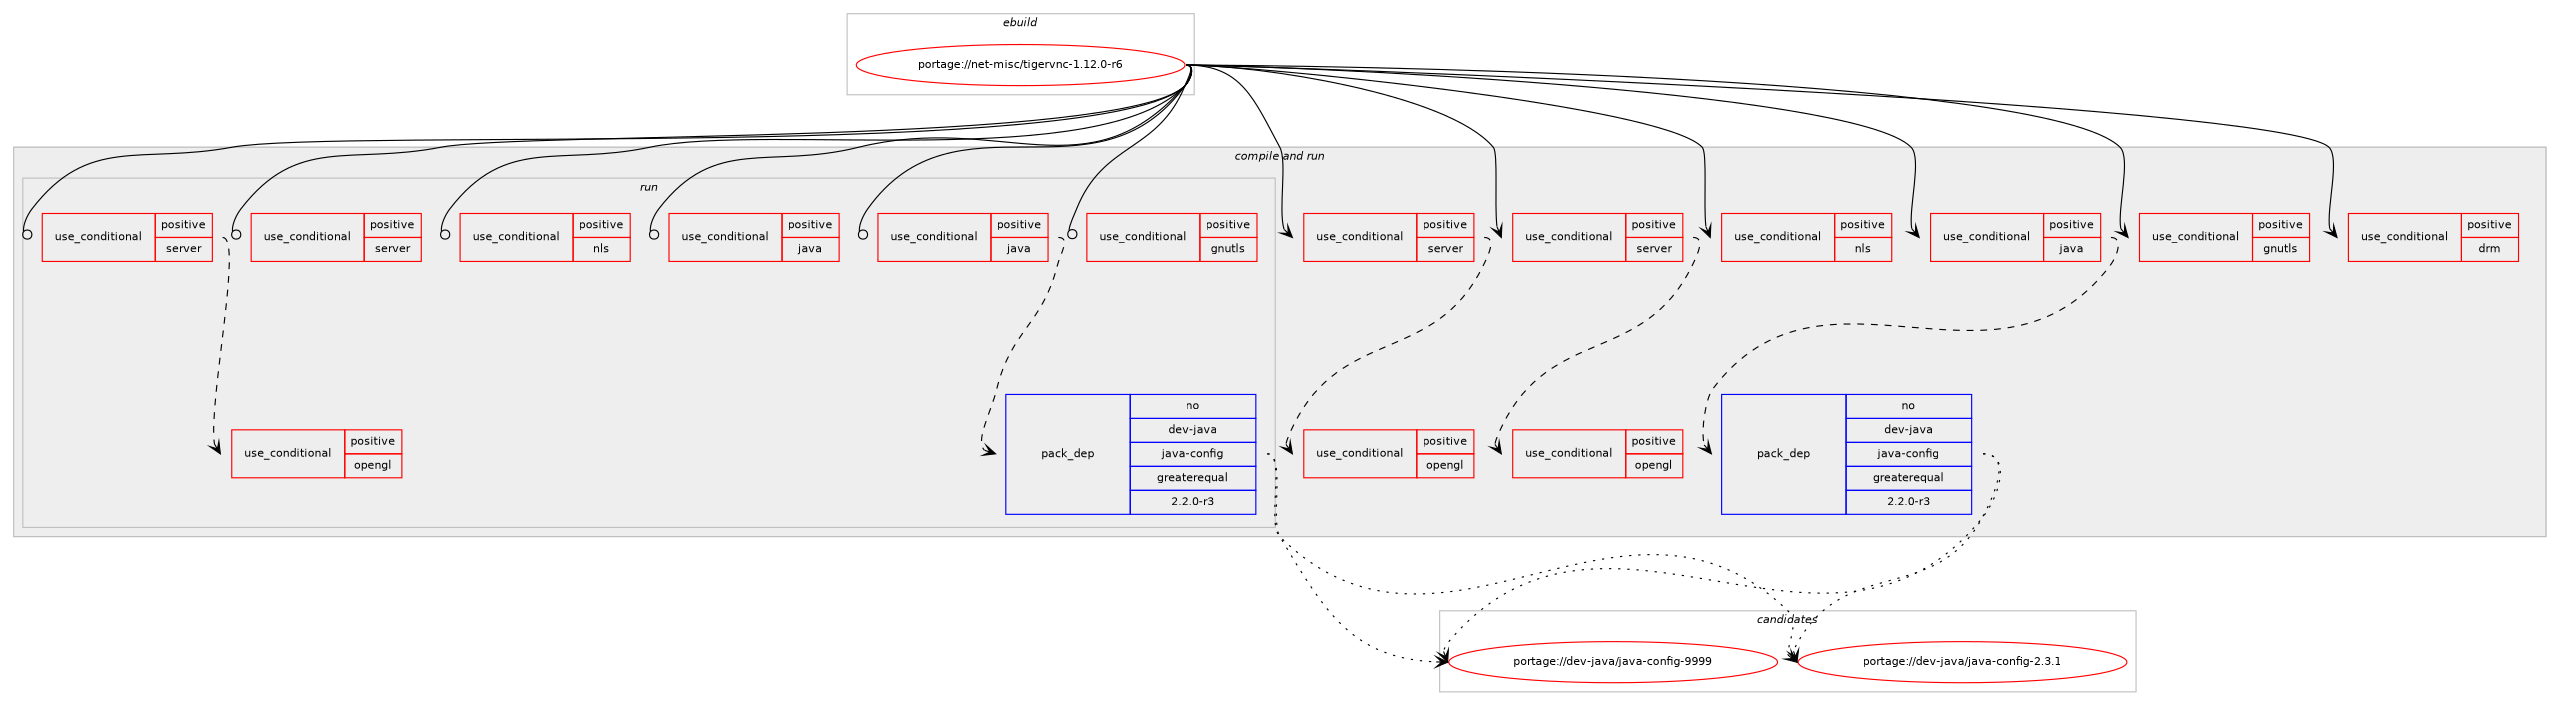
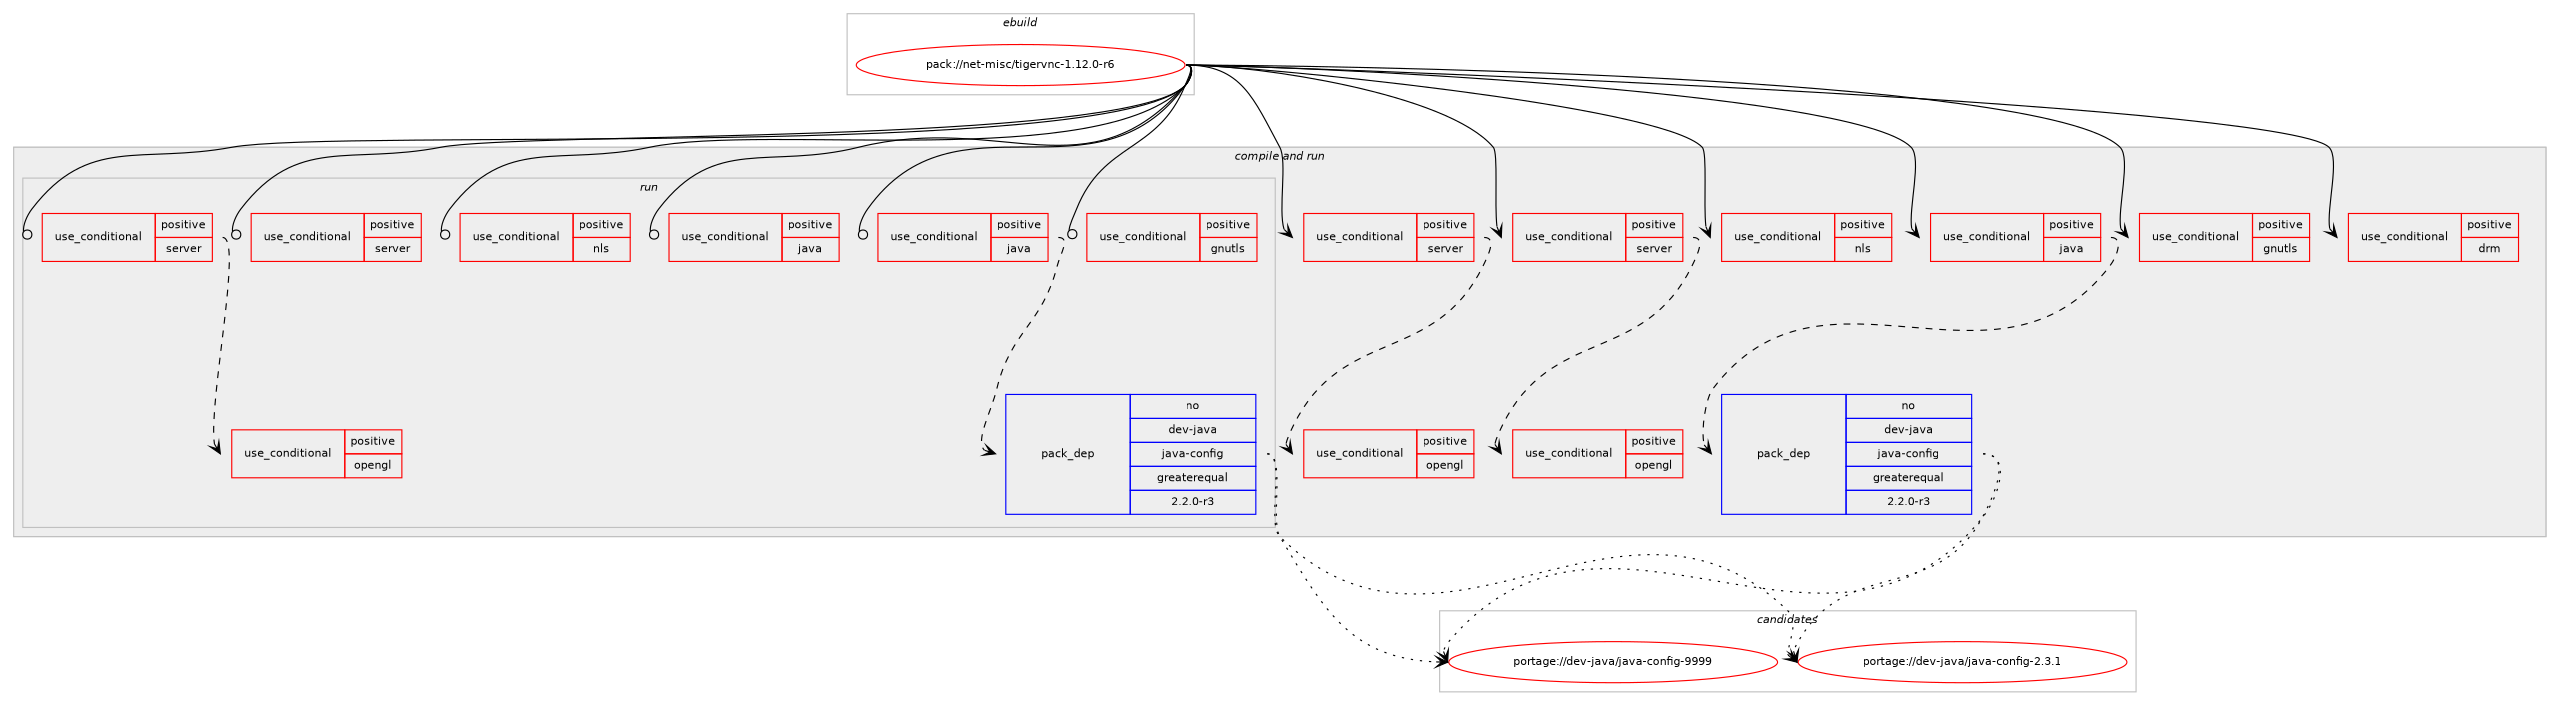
(1021, 65) -> (1021, 65)
